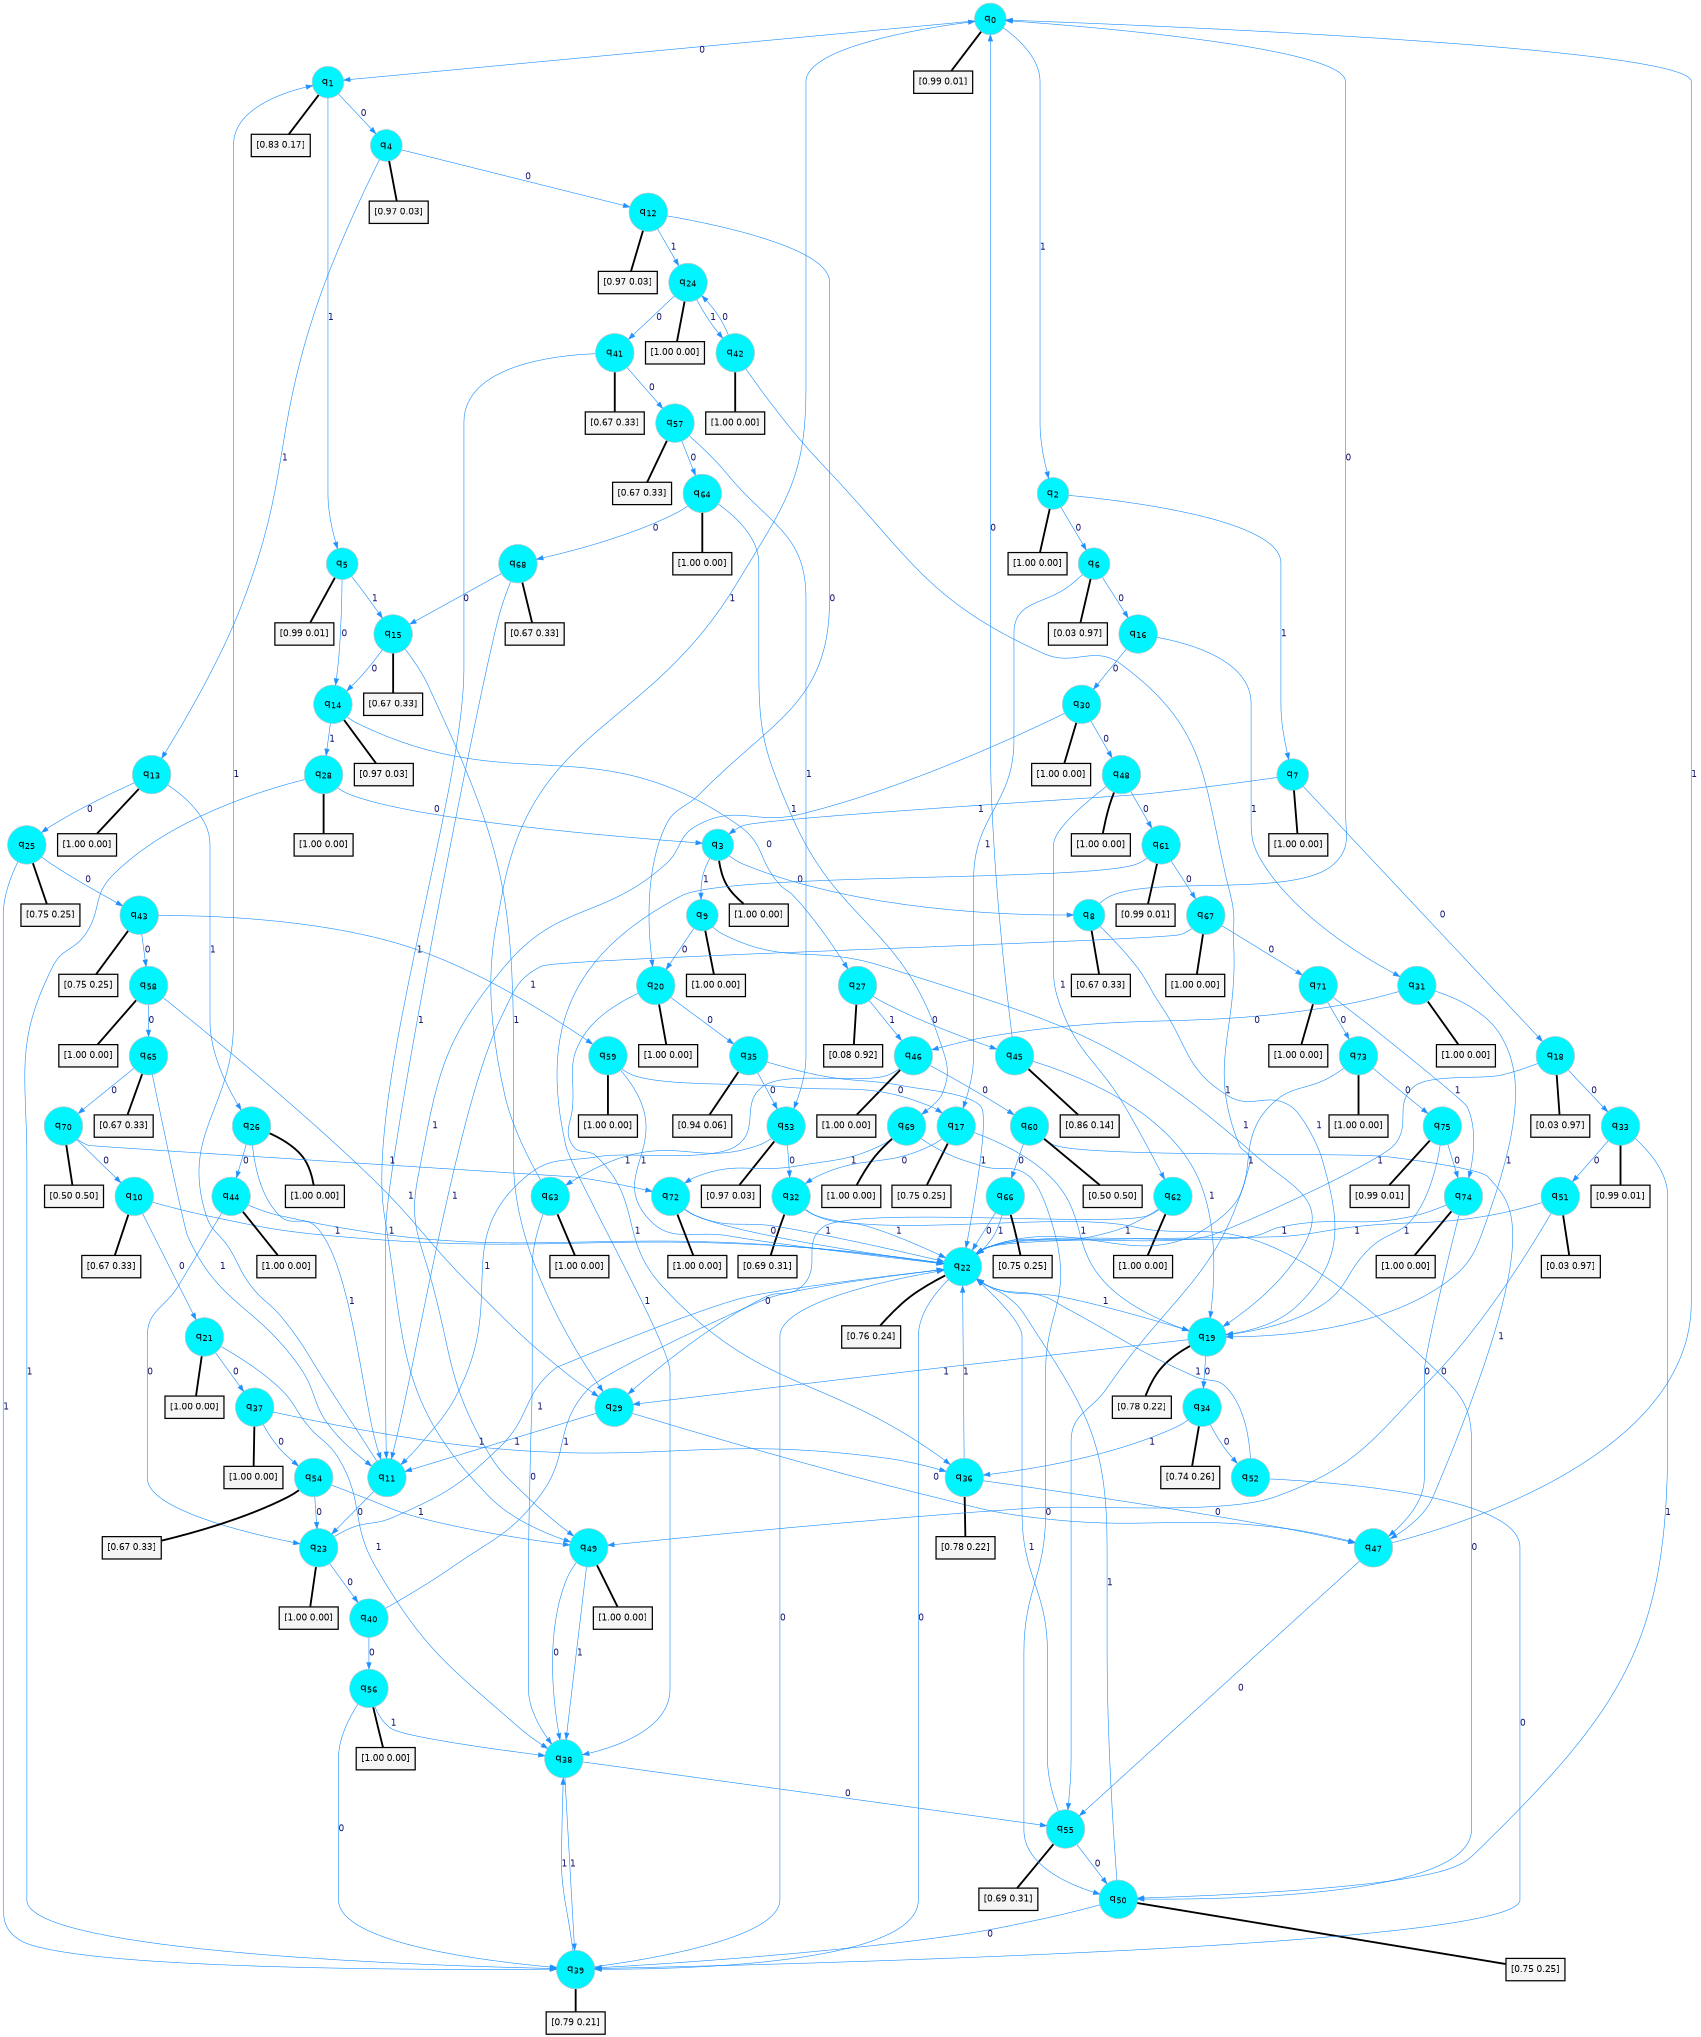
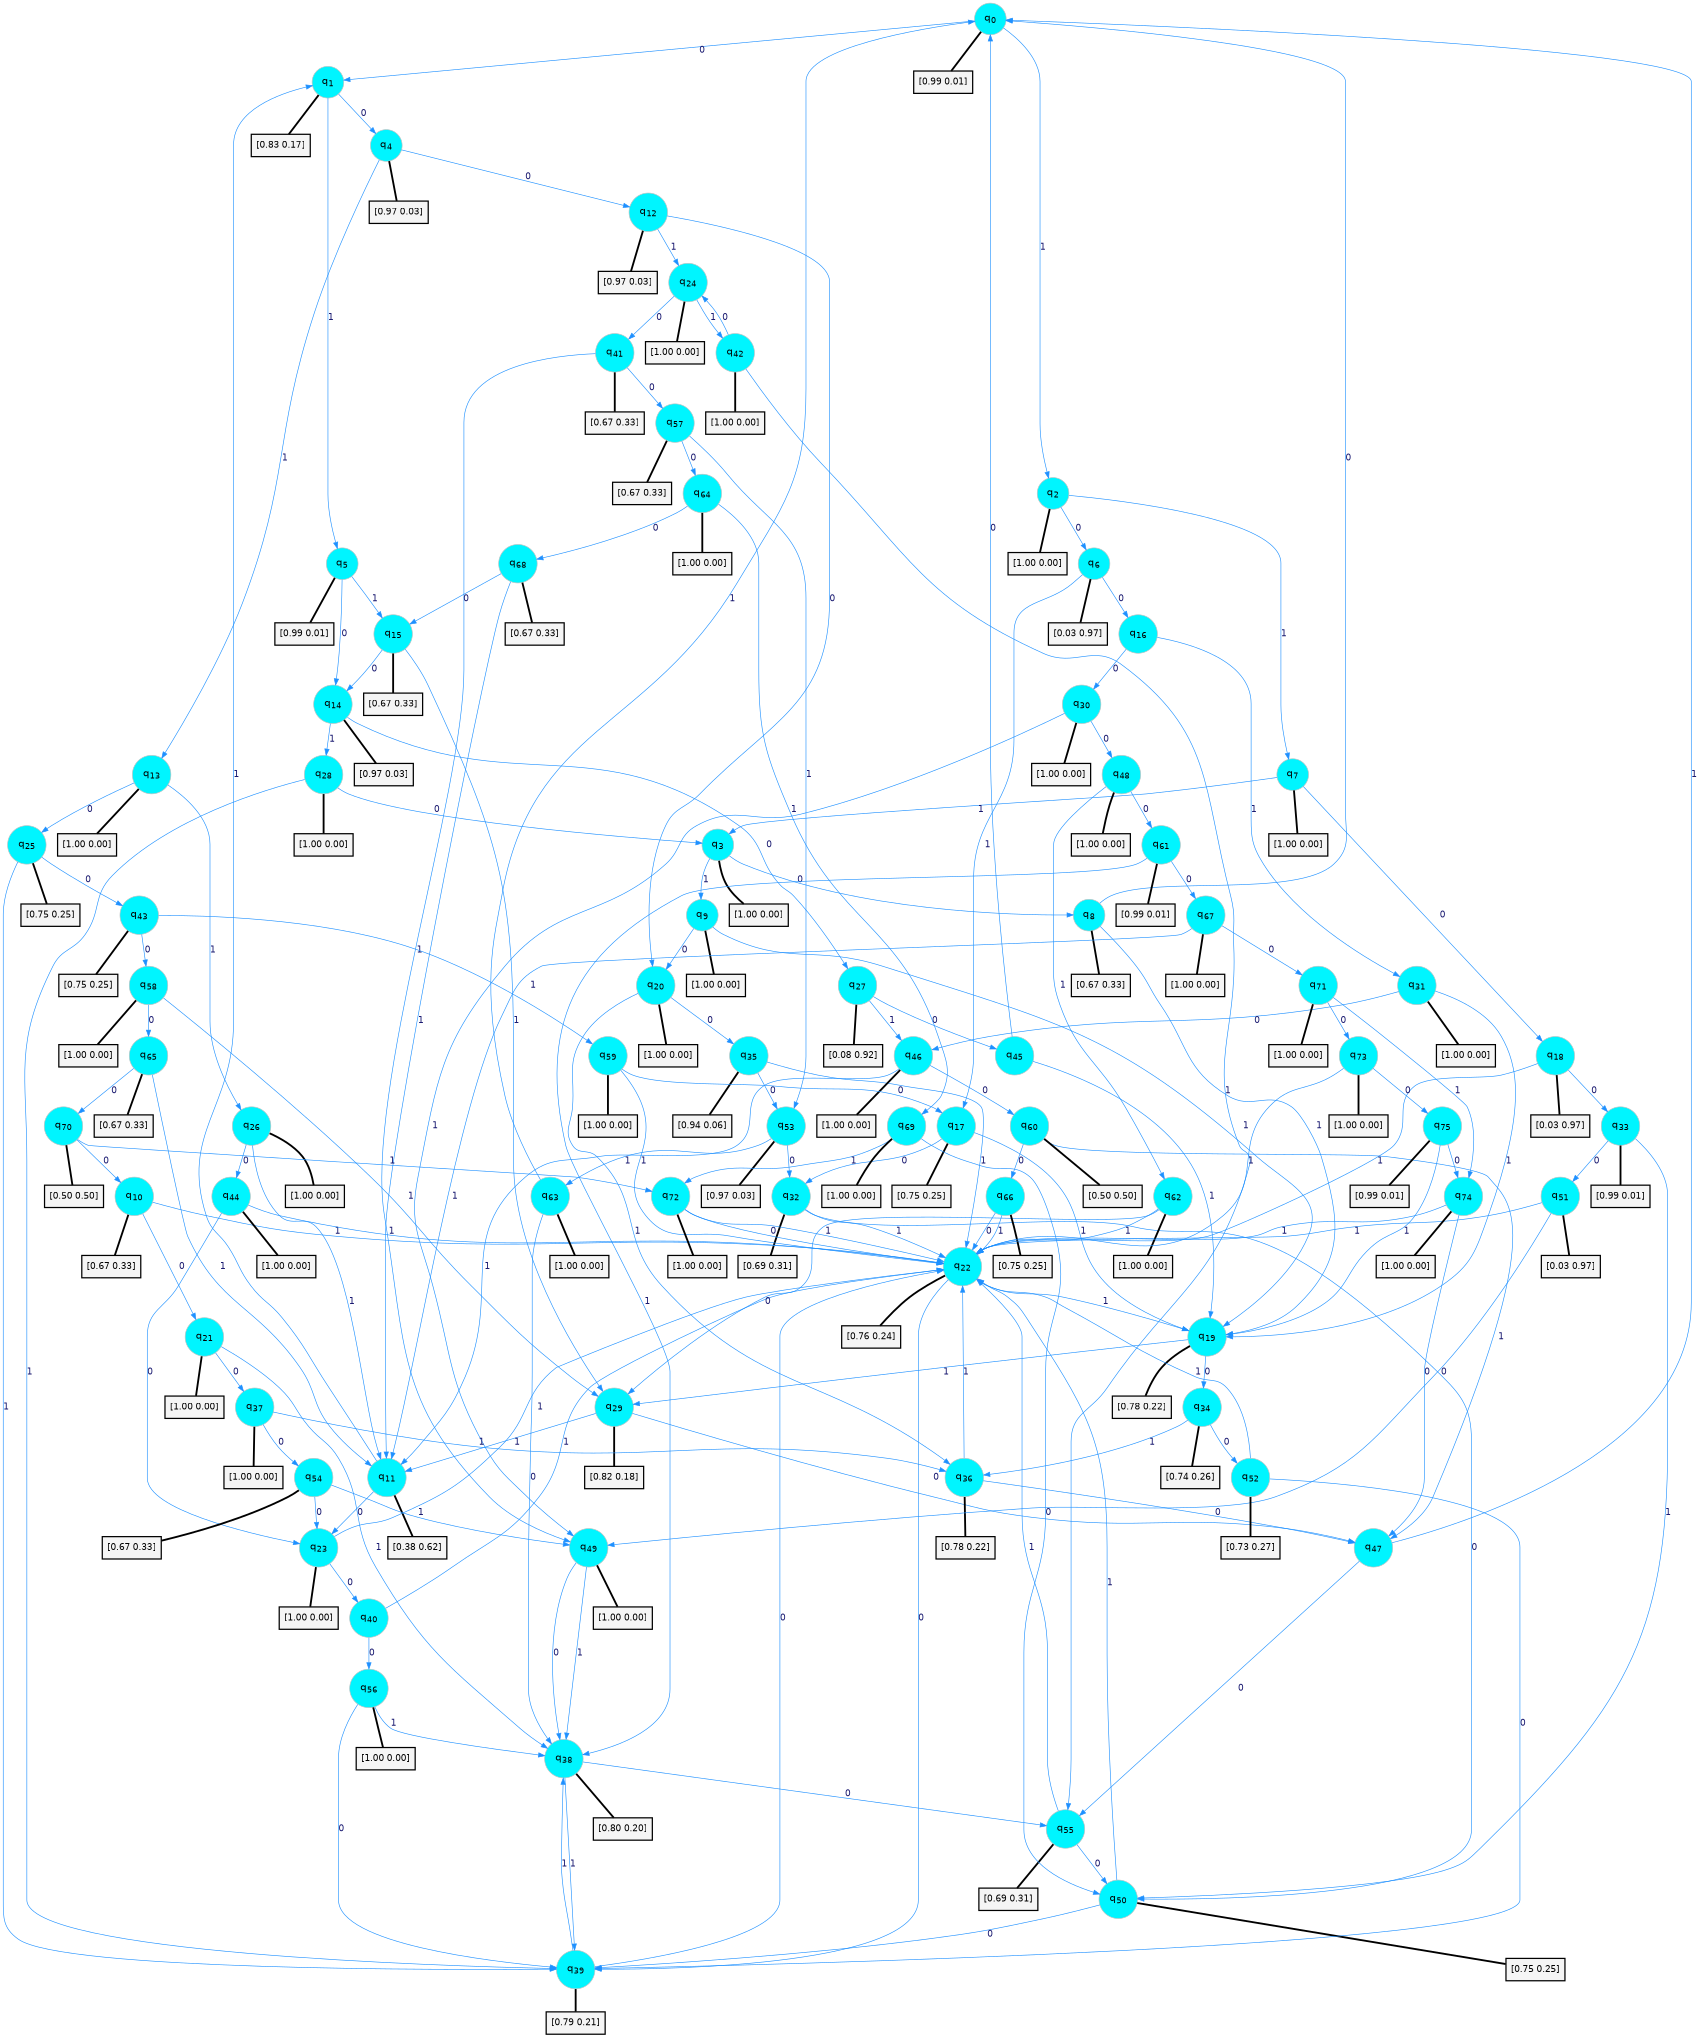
(1090, 1126) -> none
none -> (614, 1478)
none -> (417, 1548)
none -> (1250, 1548)
none -> (623, 1829)
